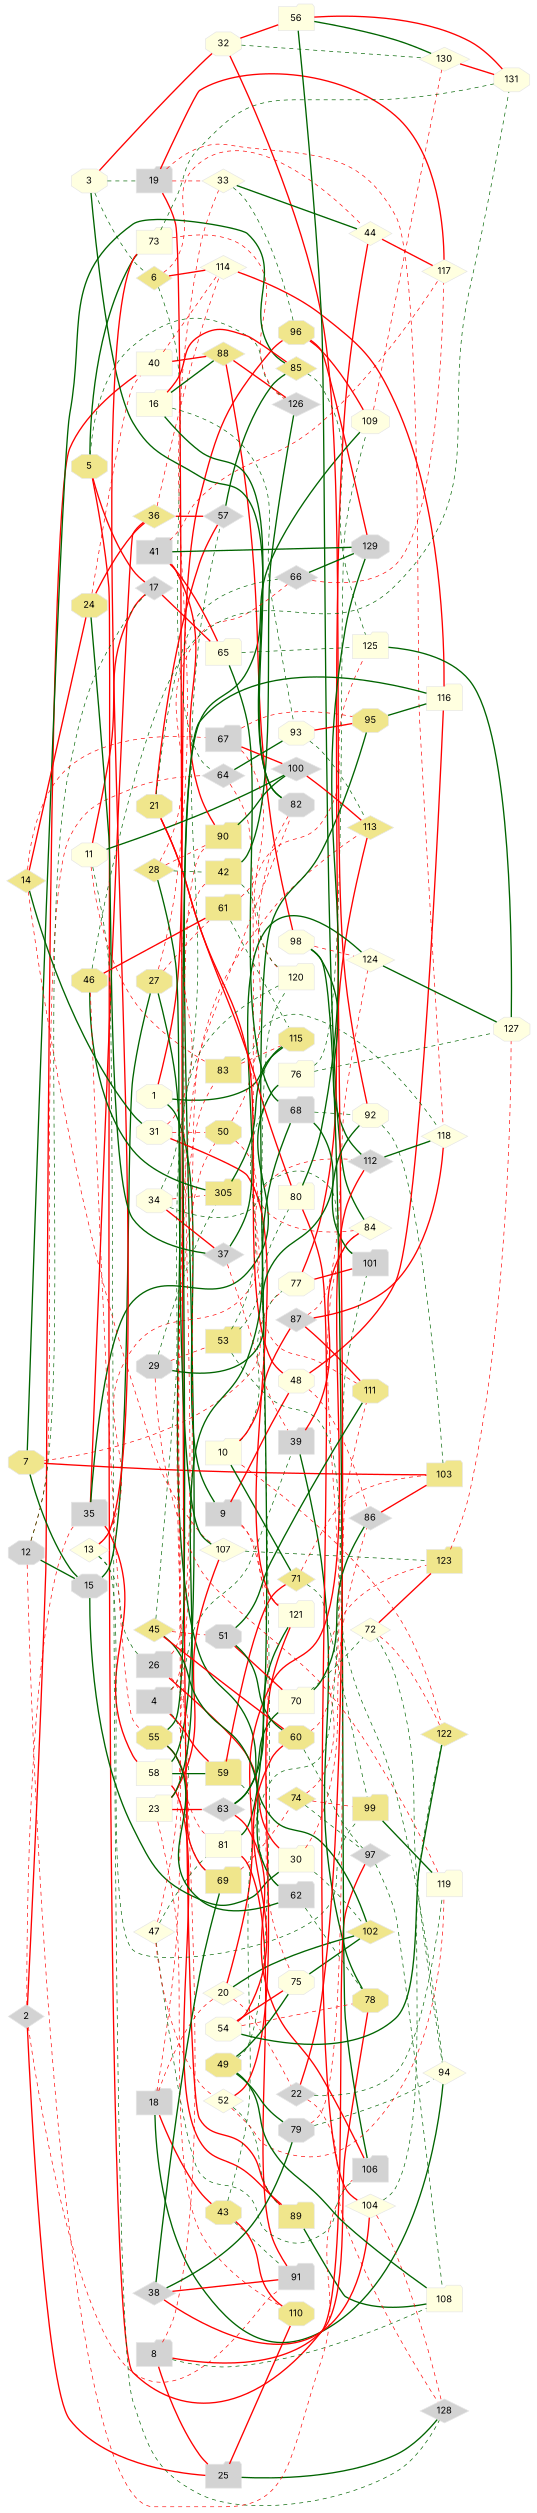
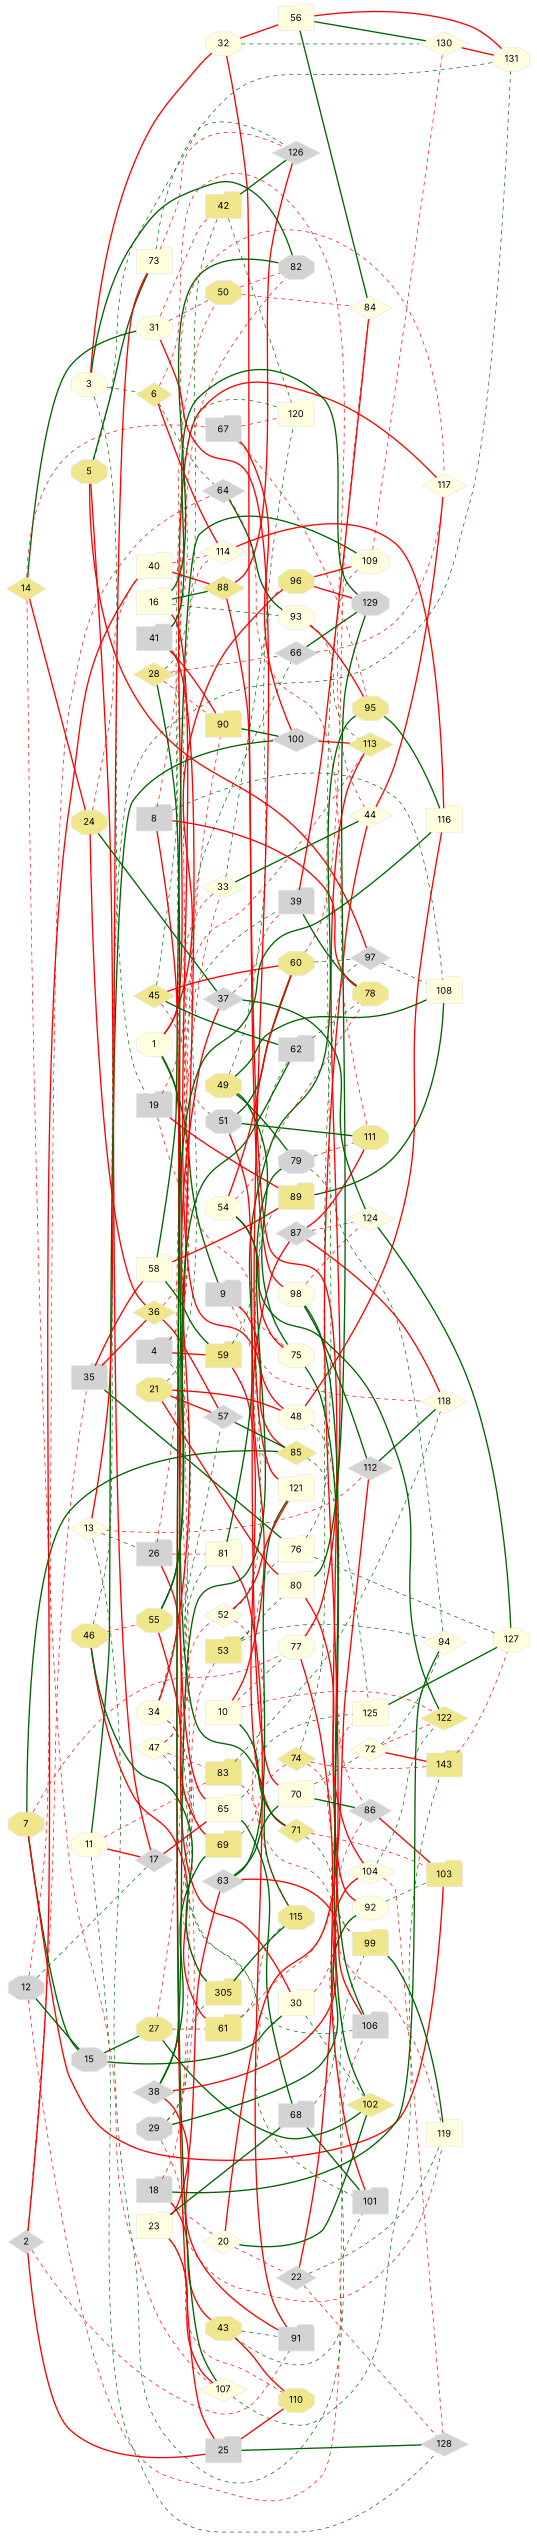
(334, 83) -> (219, 394)
(444, 1561) -> (444, 1765)
